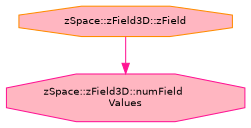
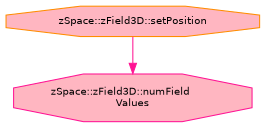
(126, 21) -> (133, 21)
